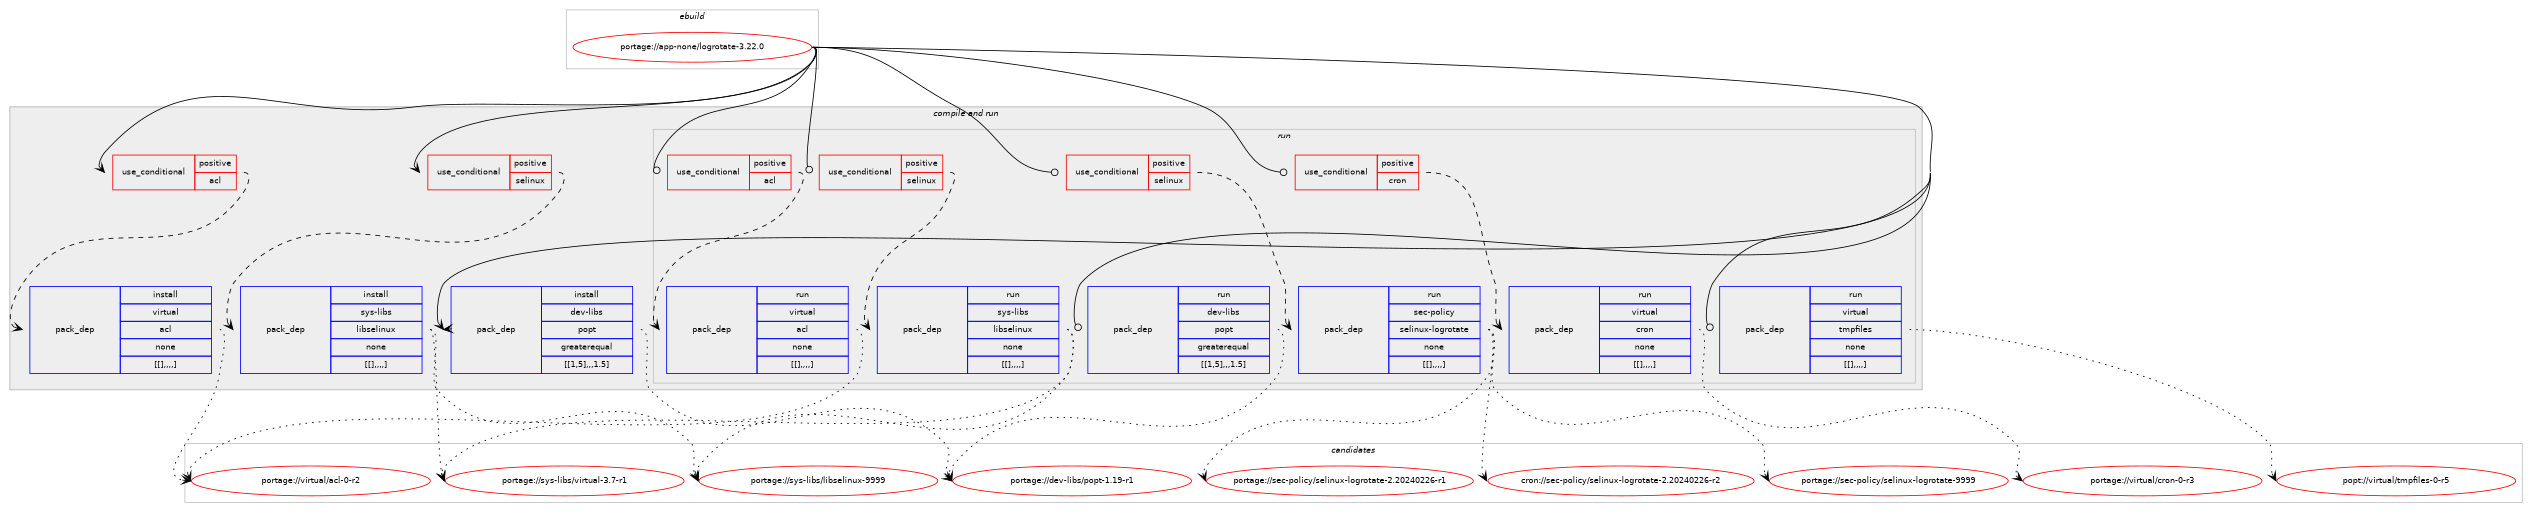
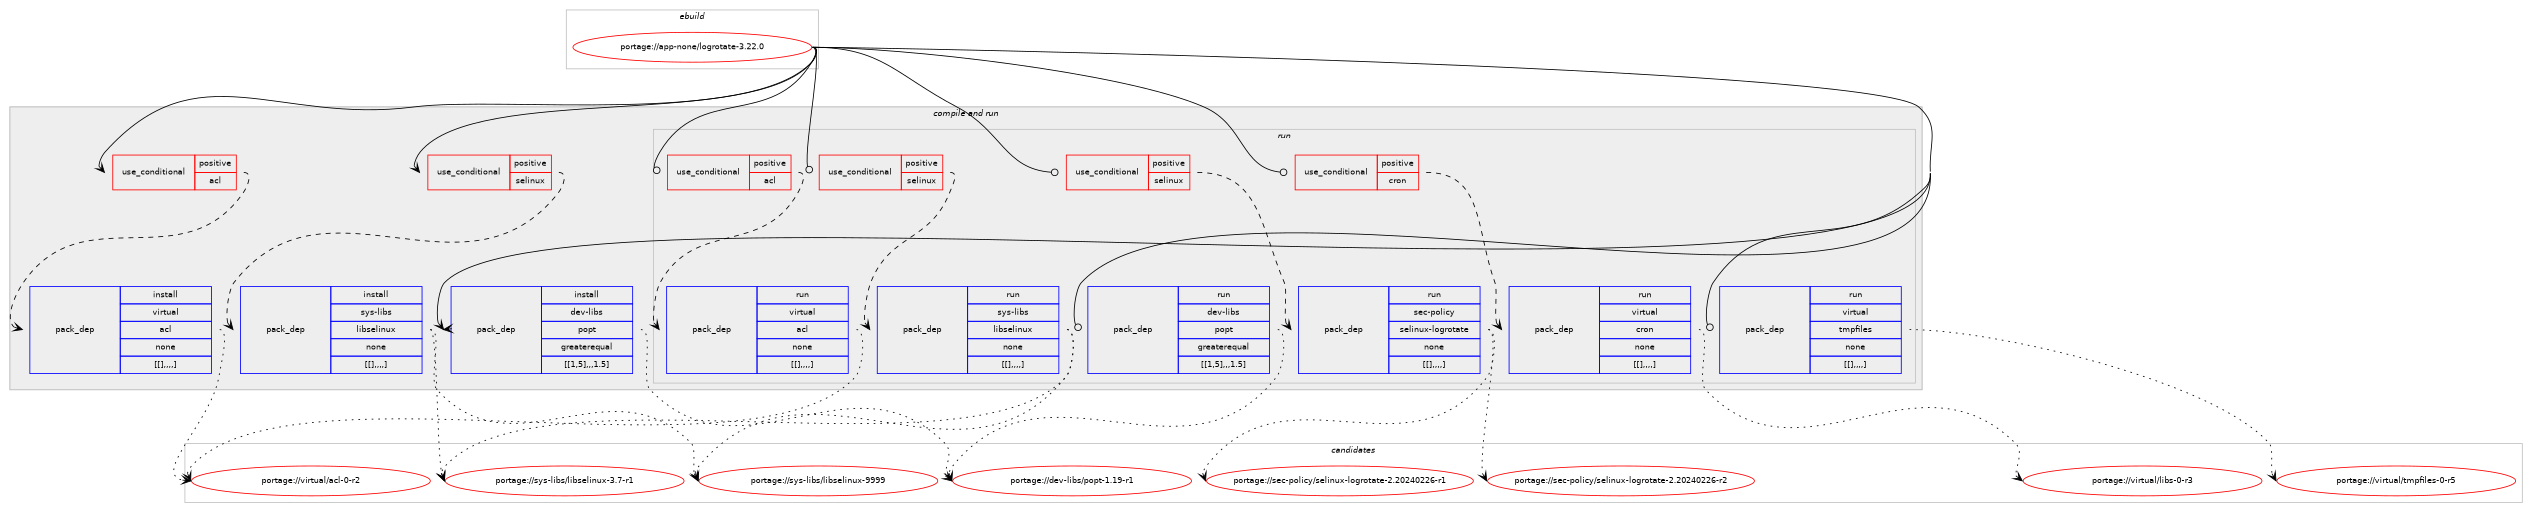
(565, 481) -> (565, 481)
(1621, 481) -> (1621, 481)
(1889, 481) -> none
(2143, 481) -> (2143, 481)
(2396, 481) -> (2396, 481)
